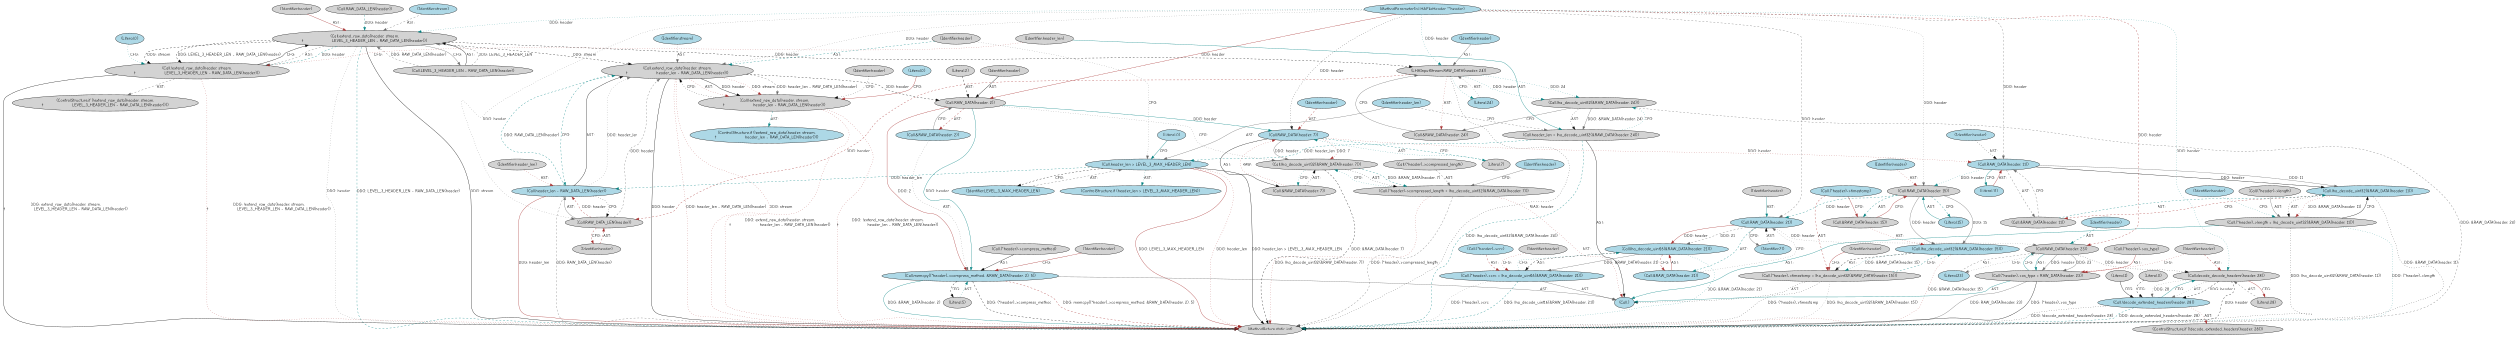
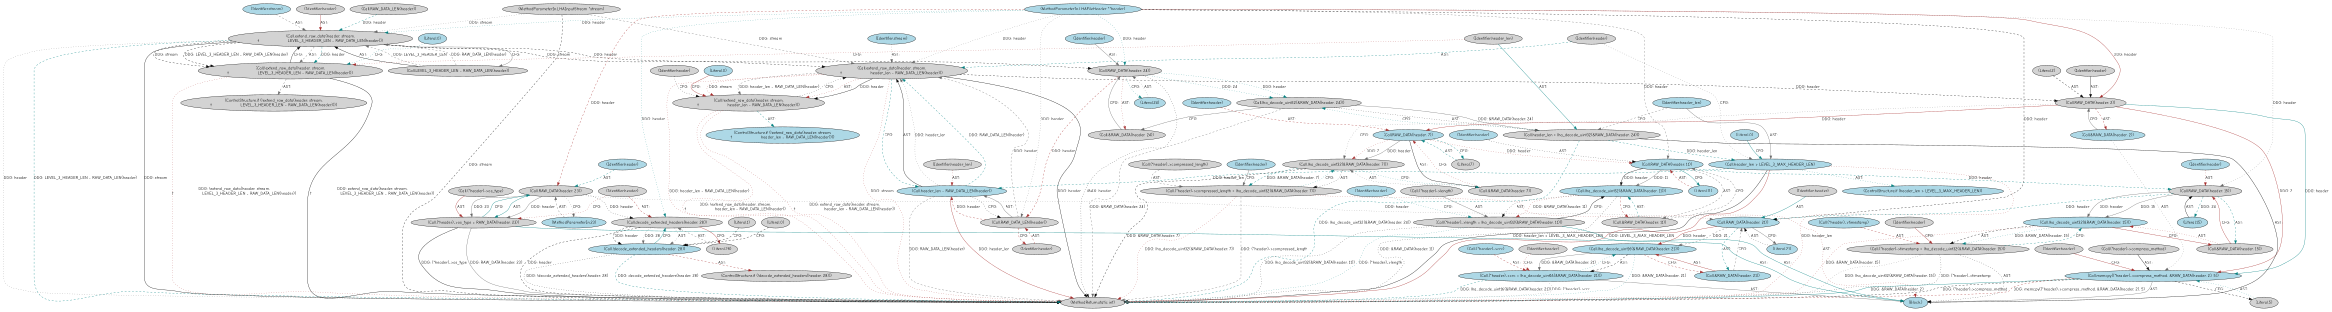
none -> (561, 9)
(1734, 24) -> (1782, 19)
(1330, 55) -> none
(1449, 71) -> (1125, 71)
(1136, 115) -> (1744, 120)
(1401, 154) -> (1441, 150)
(1248, 165) -> (1444, 165)
(1960, 176) -> (1930, 178)
(1310, 180) -> (1415, 184)
(1997, 180) -> (1681, 182)
(1003, 191) -> none
(1852, 205) -> (2160, 236)
(1951, 207) -> (2208, 207)
(1928, 213) -> (2185, 207)
(1903, 243) -> (1117, 202)
(1773, 249) -> (1782, 249)
(1764, 262) -> (1737, 251)
(1954, 276) -> (574, 223)
(2226, 276) -> (667, 223)
(2123, 290) -> (724, 239)
(1624, 303) -> (1916, 303)
(2199, 312) -> (709, 262)
